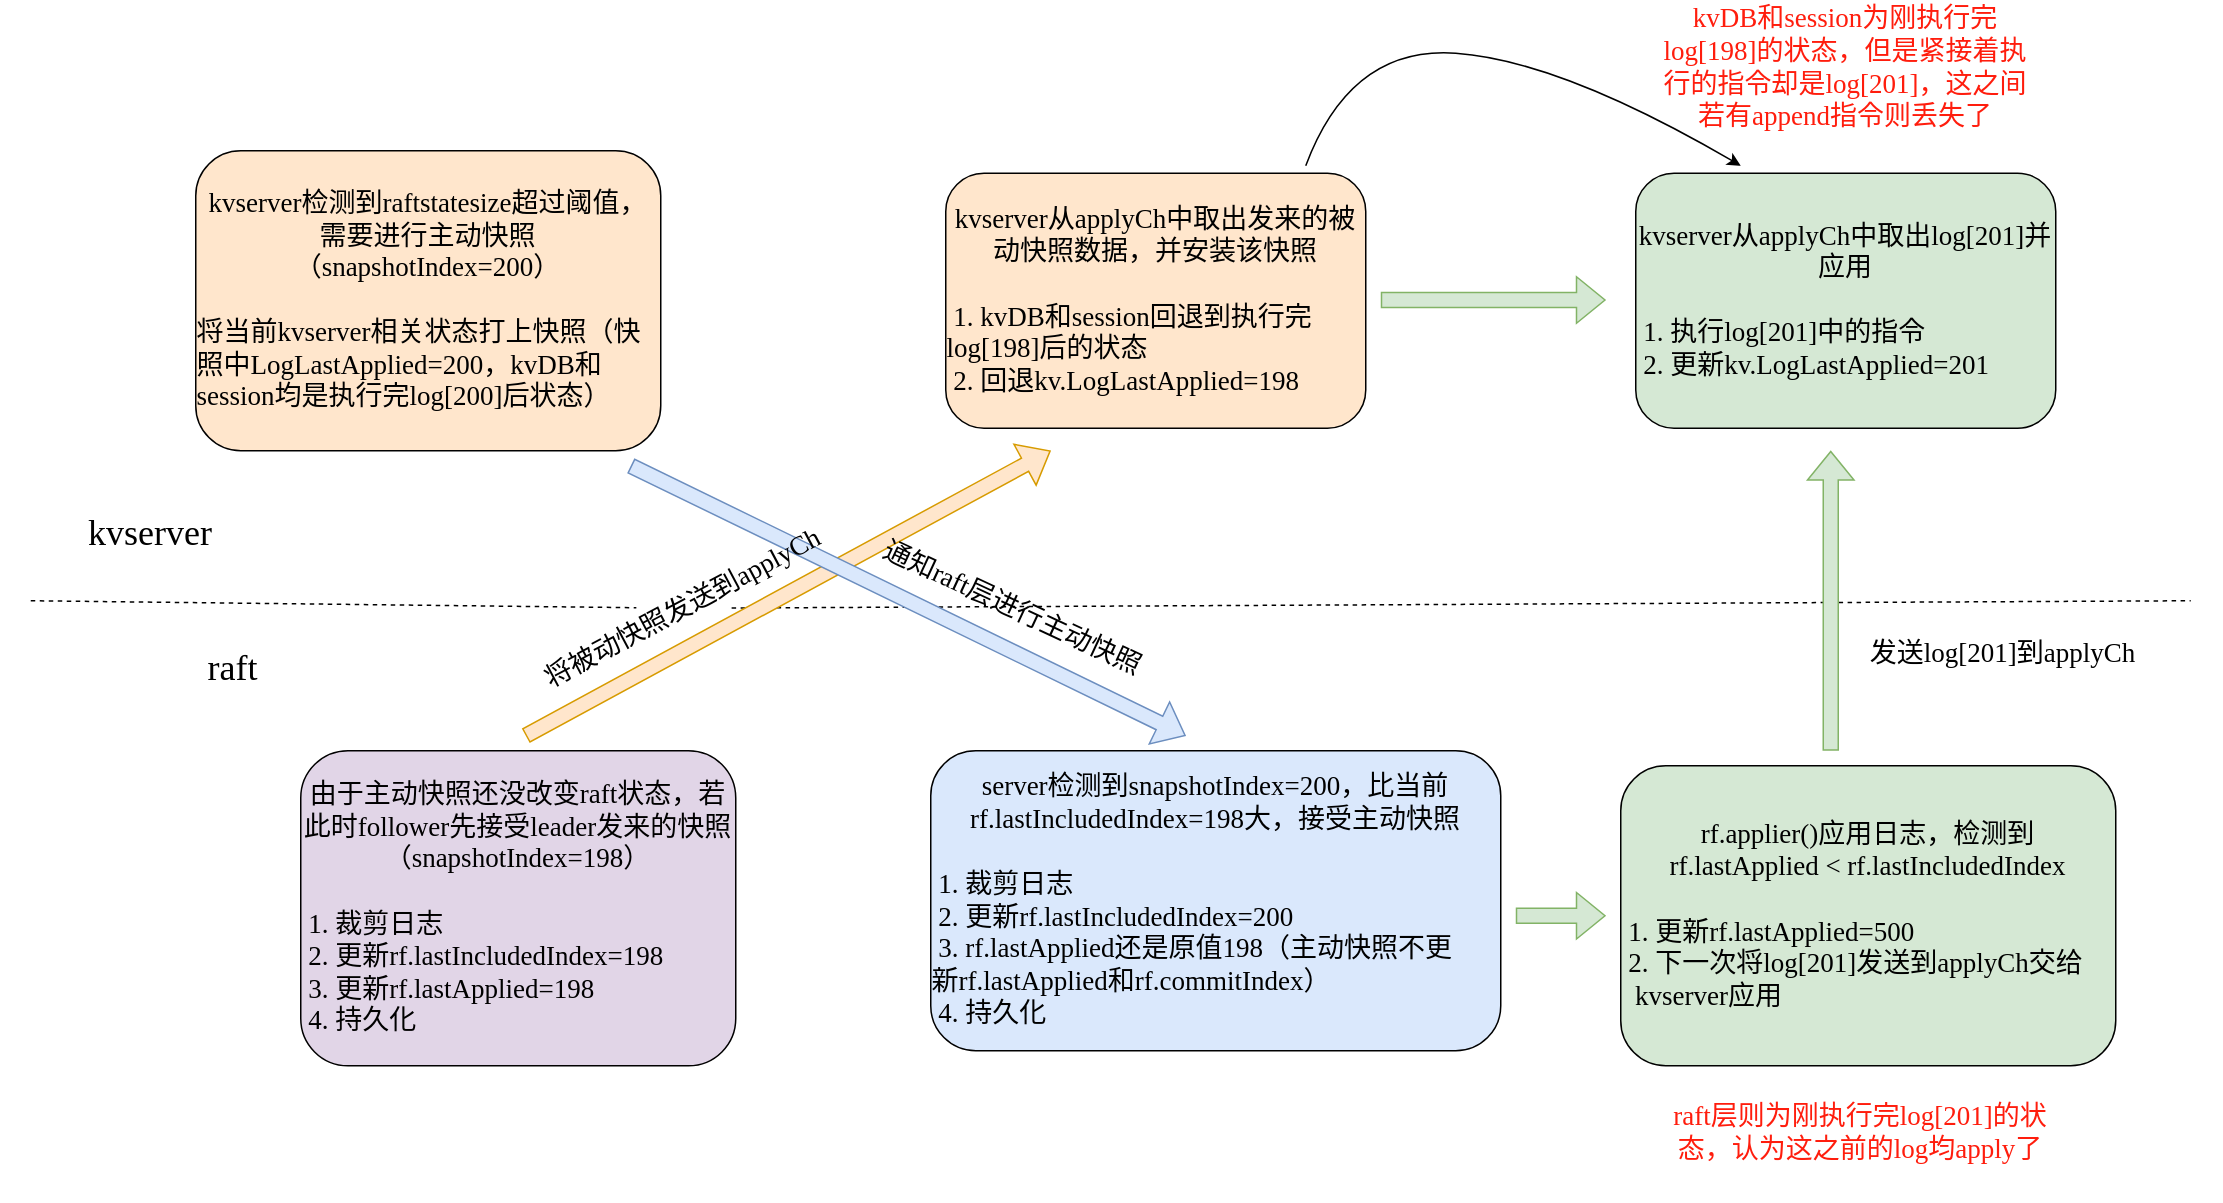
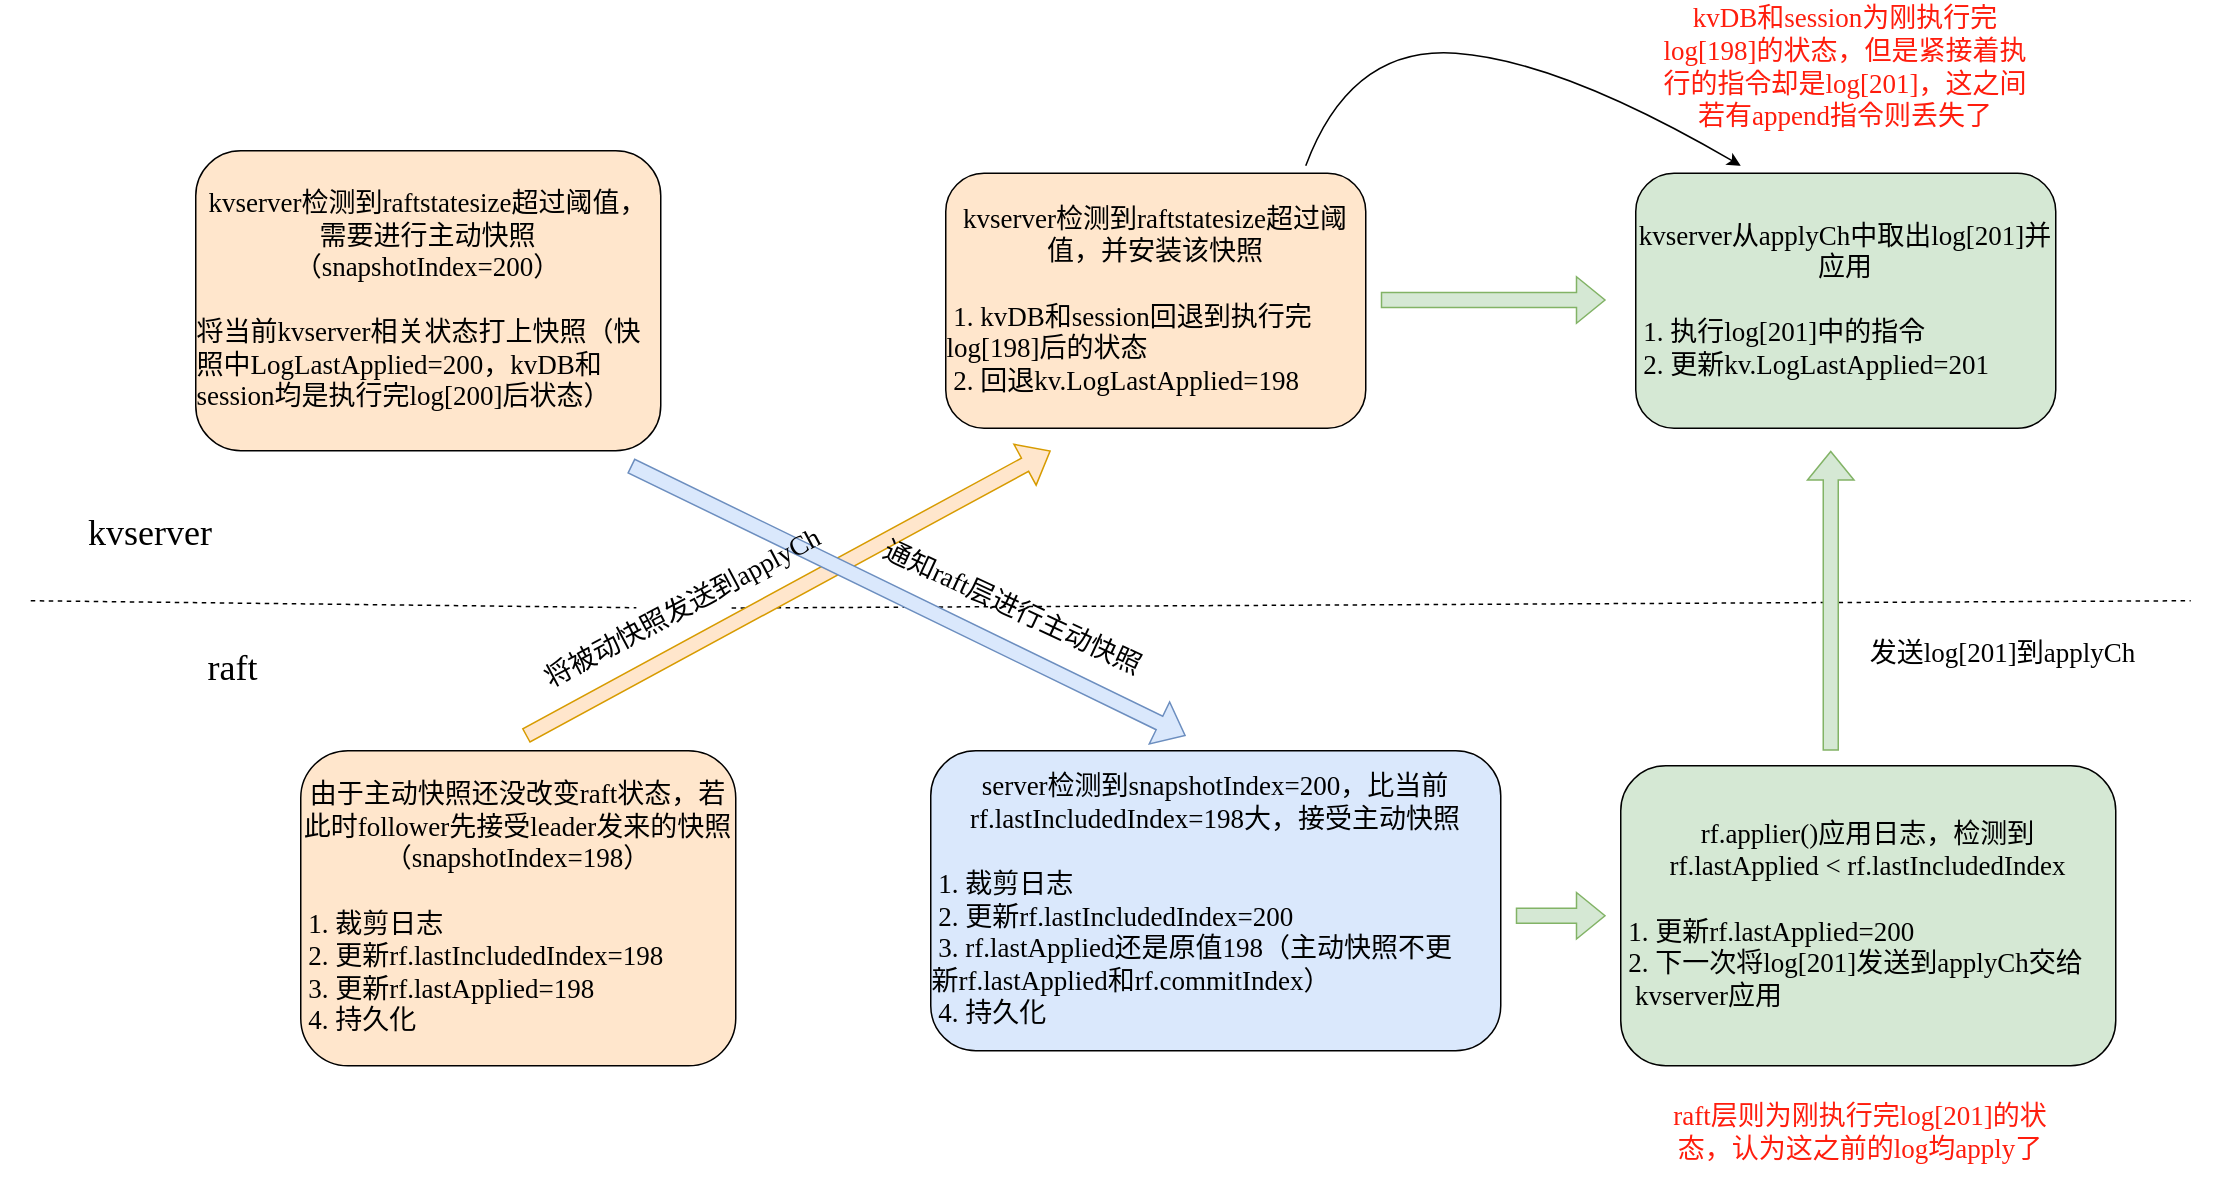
(1156, 301) -> (1156, 301)
(518, 908) -> (518, 908)
(1868, 916) -> (1868, 916)
